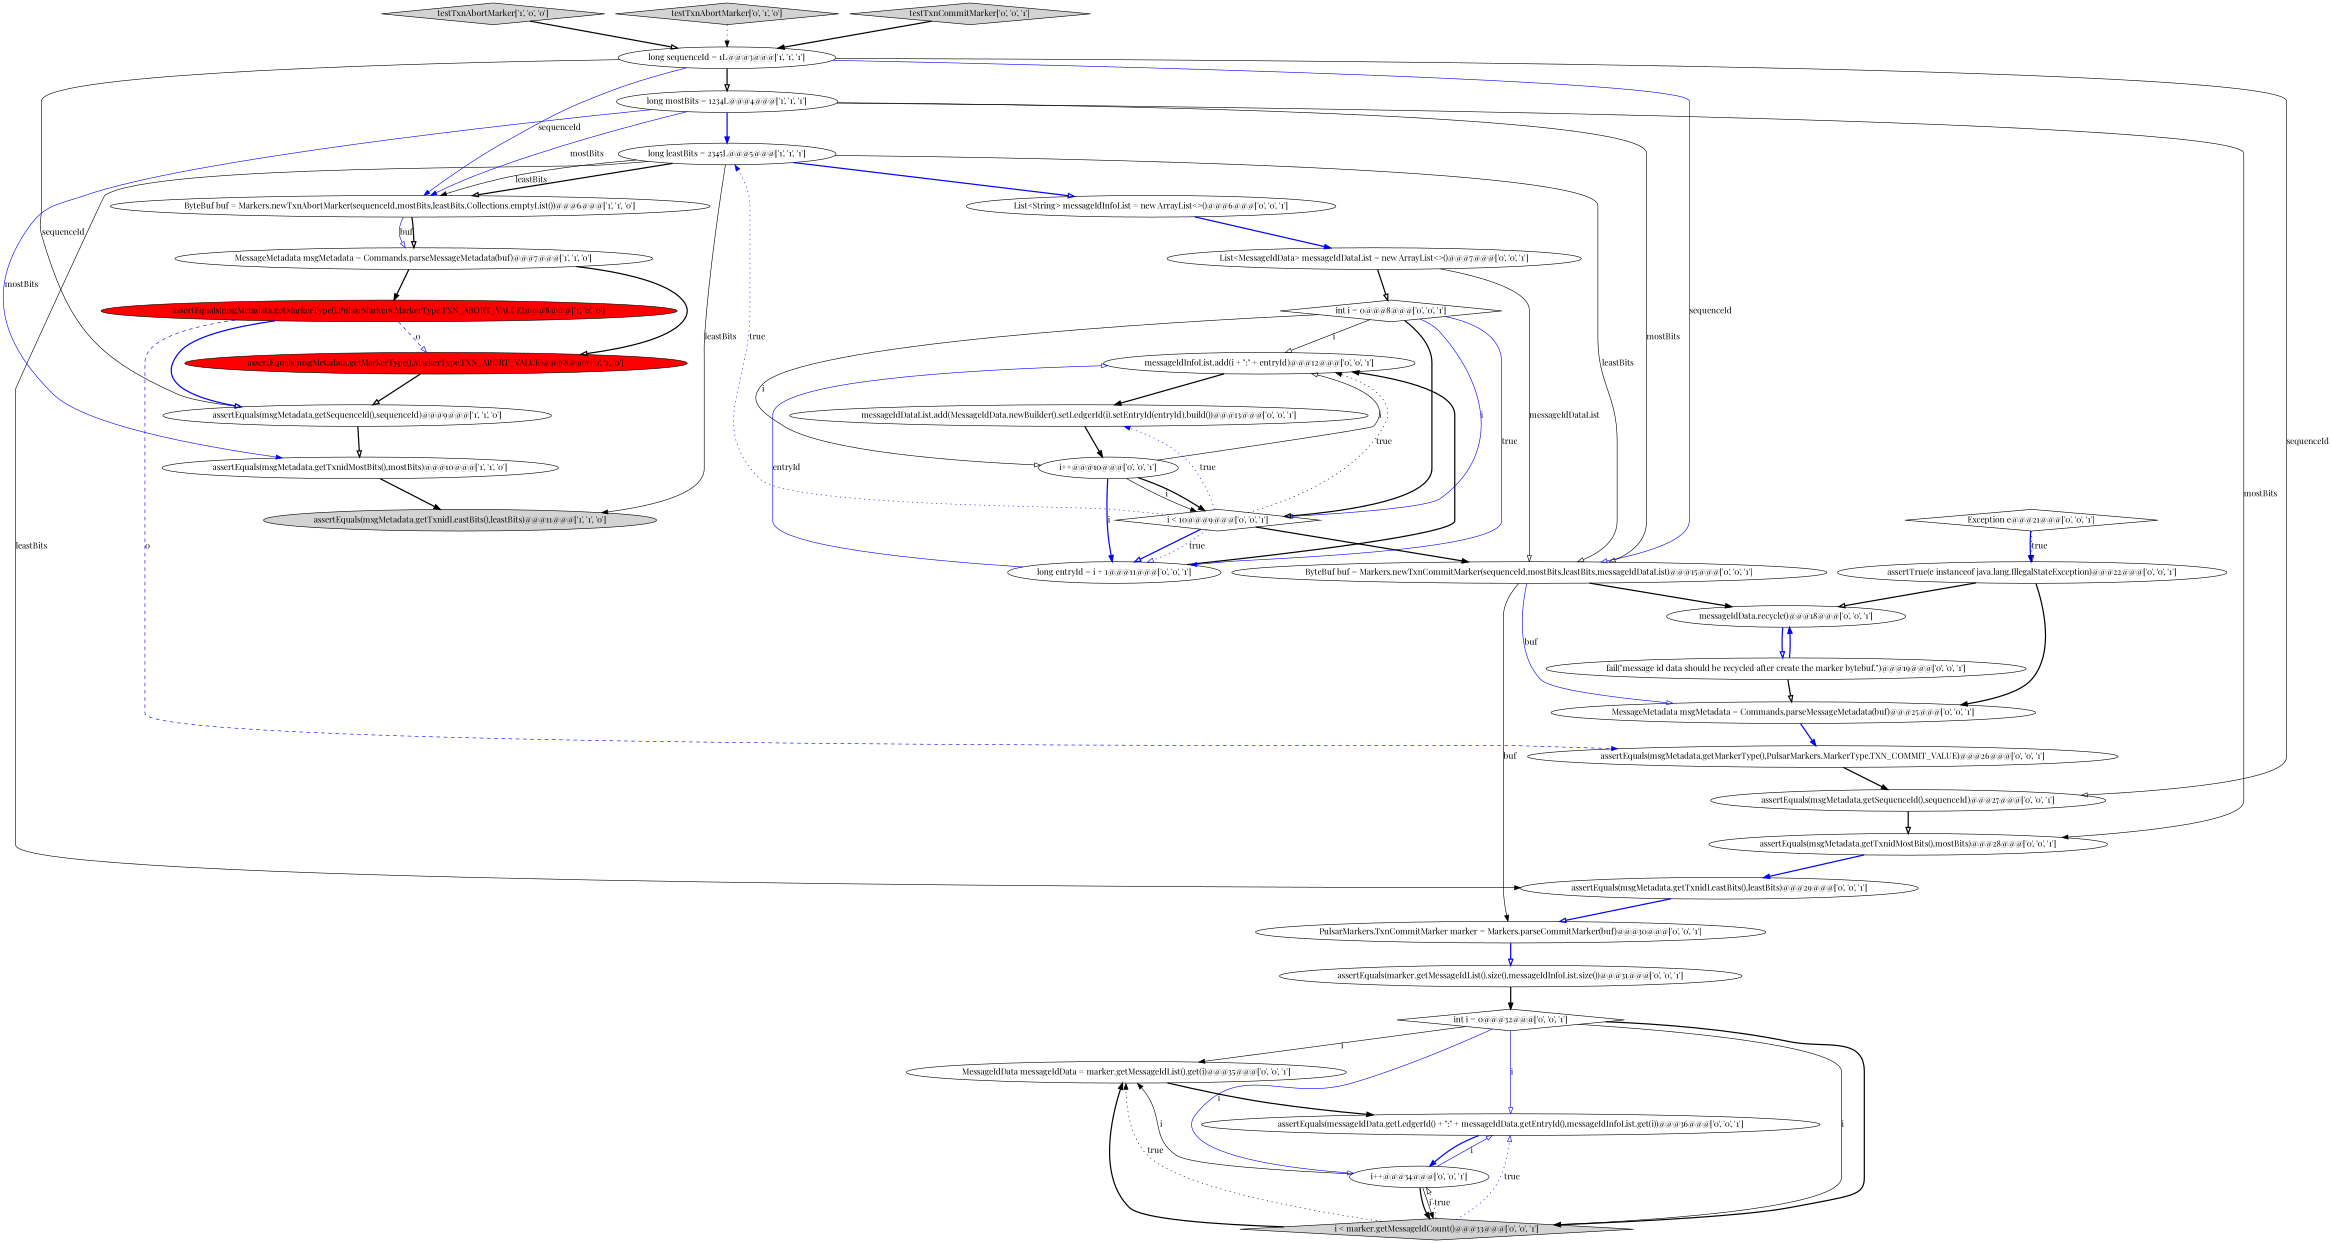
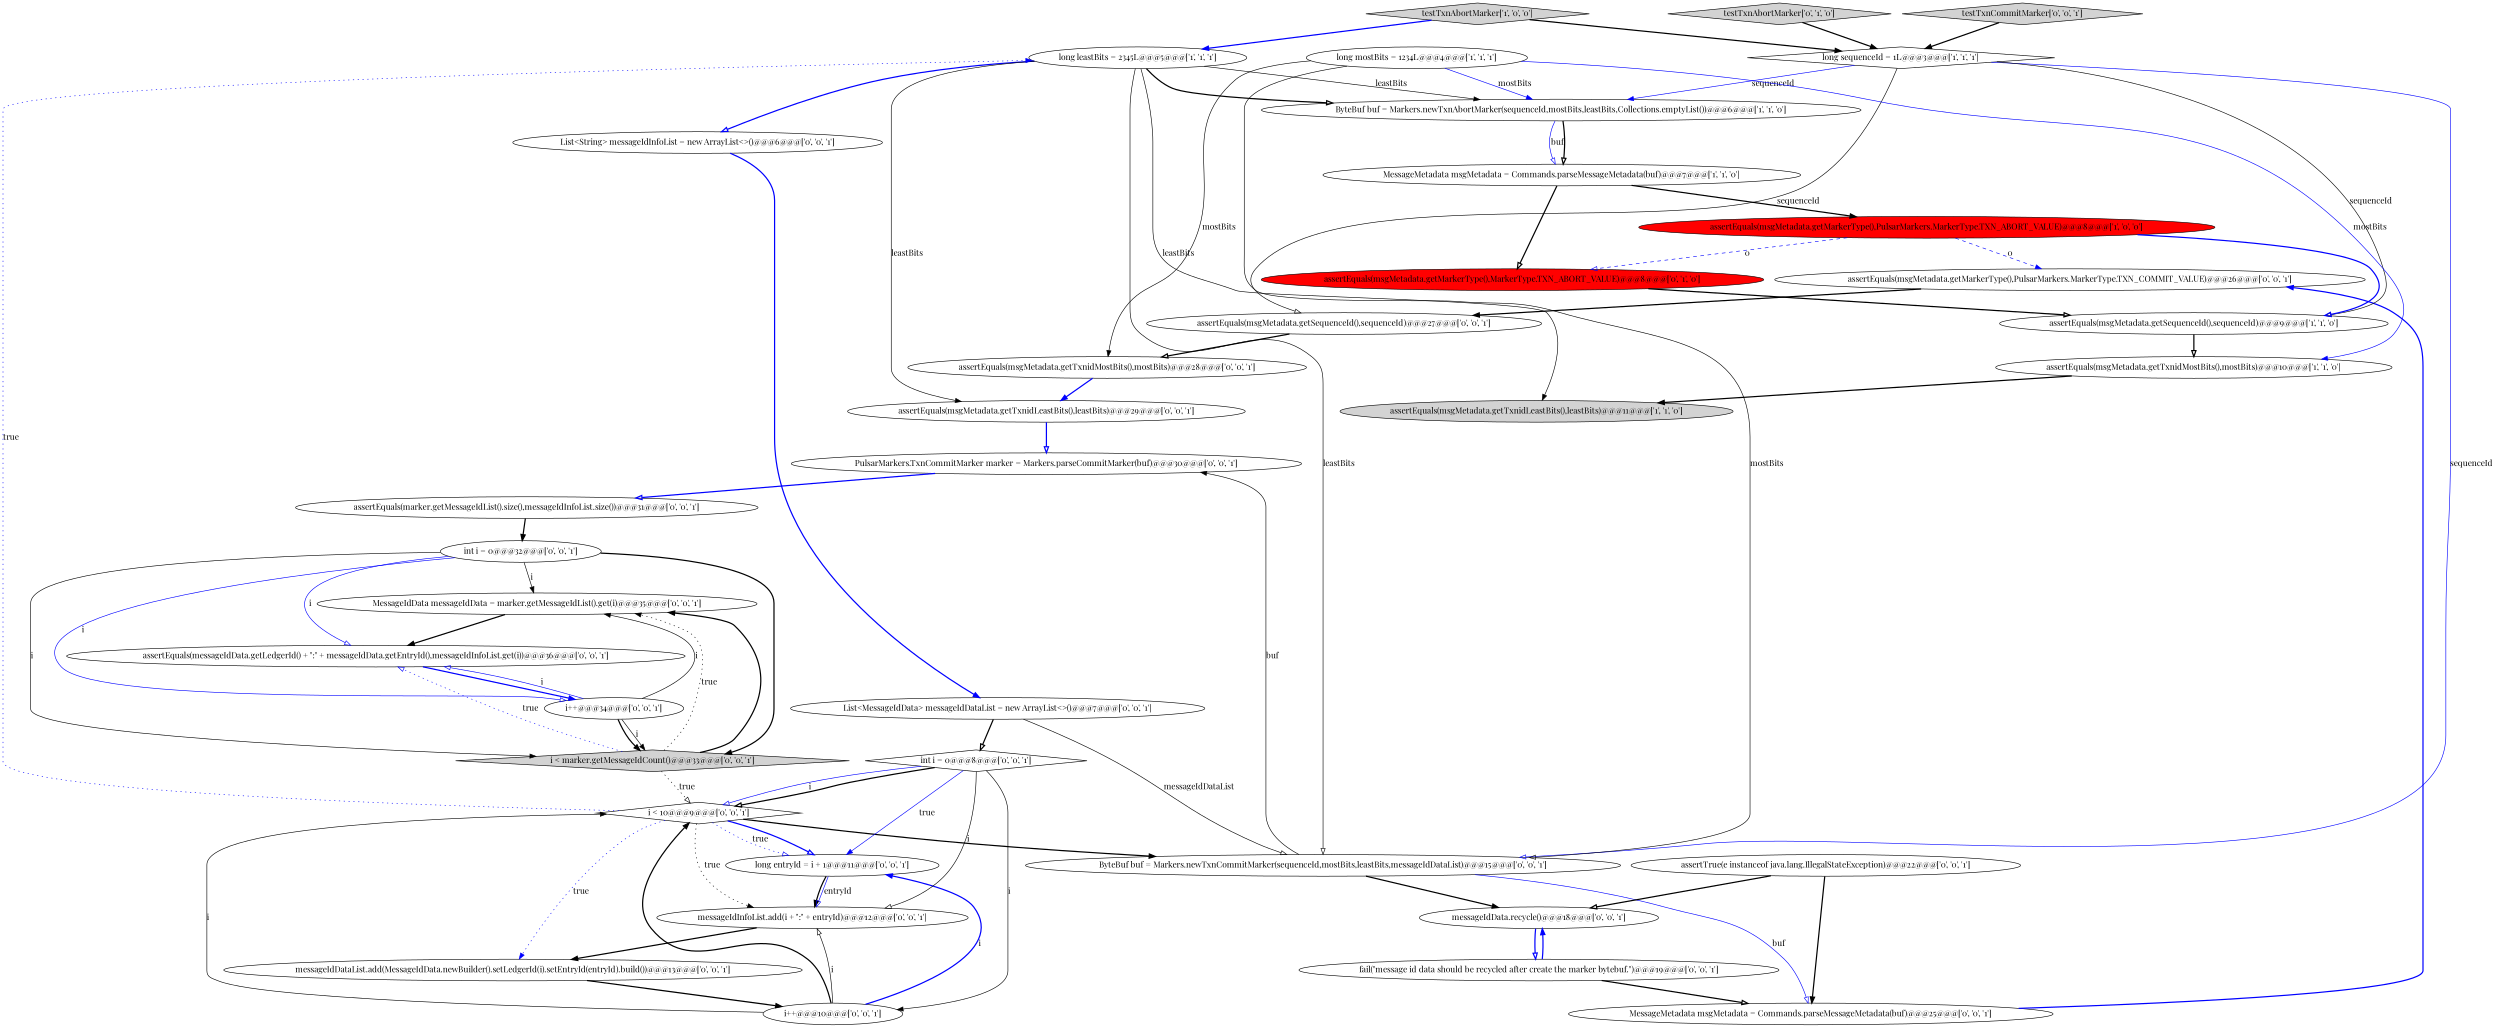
(727, 33) -> (1837, 35)
(601, 34) -> (1682, 35)
(727, 58) -> (1901, 58)
(727, 77) -> none
(727, 125) -> (1320, 34)
(883, 351) -> (1008, 926)
(2031, 520) -> none
(1511, 1020) -> (521, 551)
(1434, 1205) -> (674, 785)
